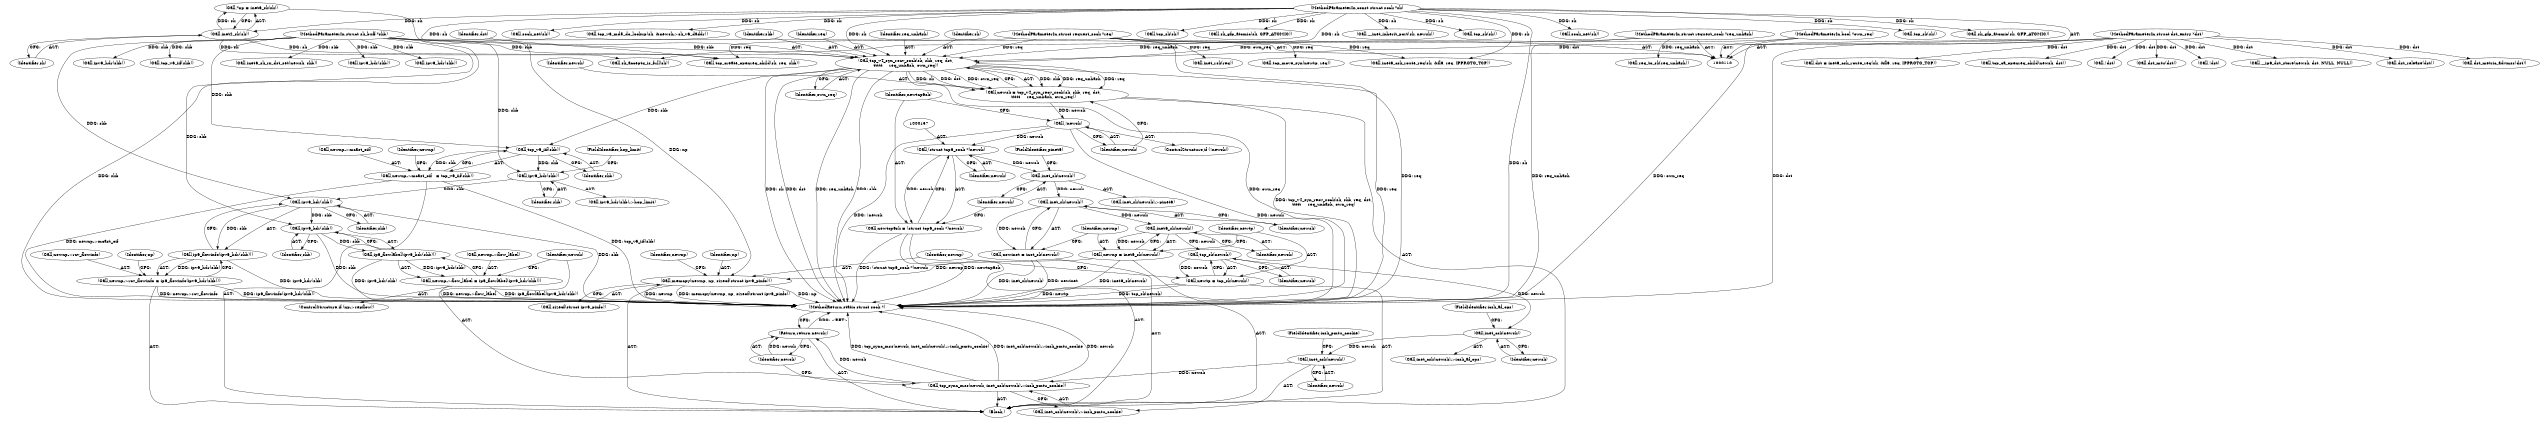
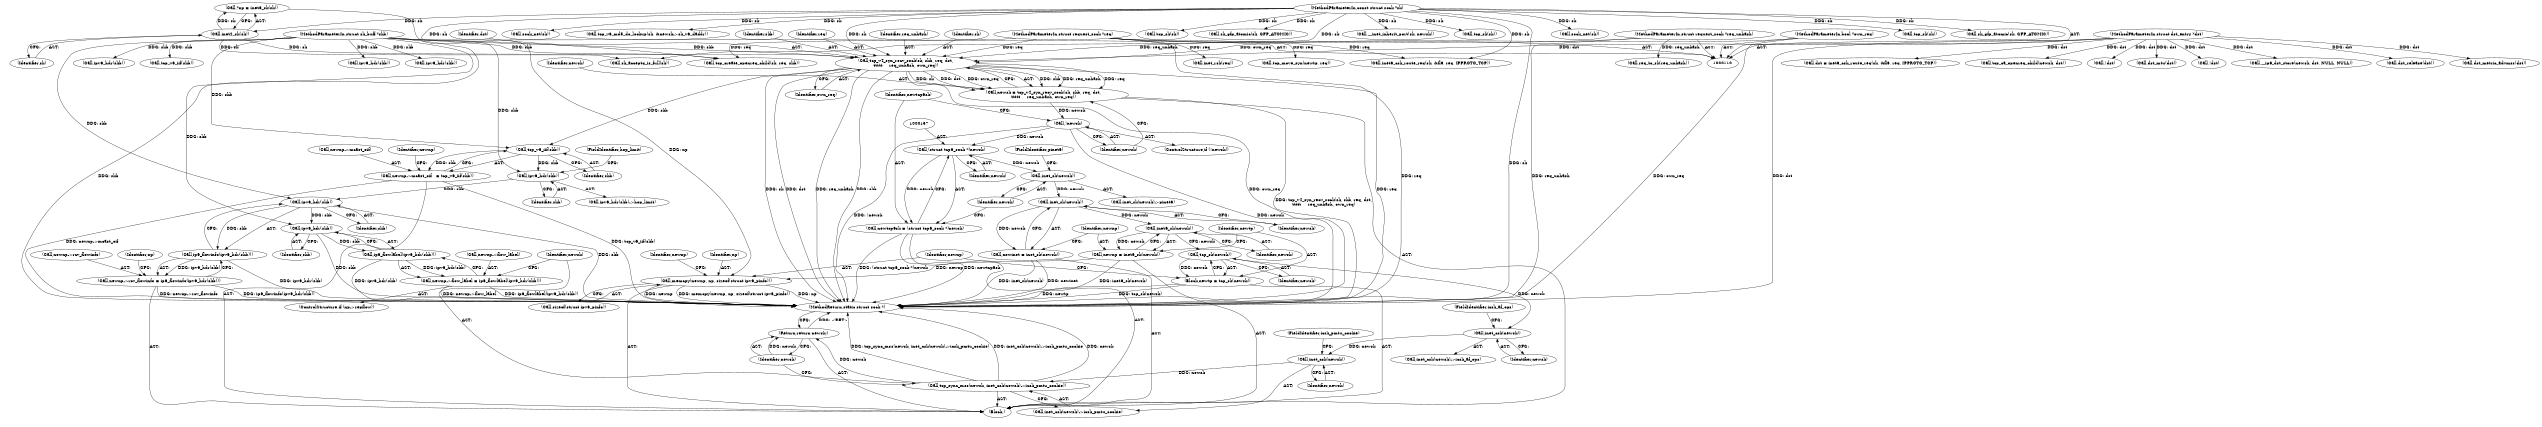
(277, 63) -> none
(1218, 281) -> (1218, 281)
